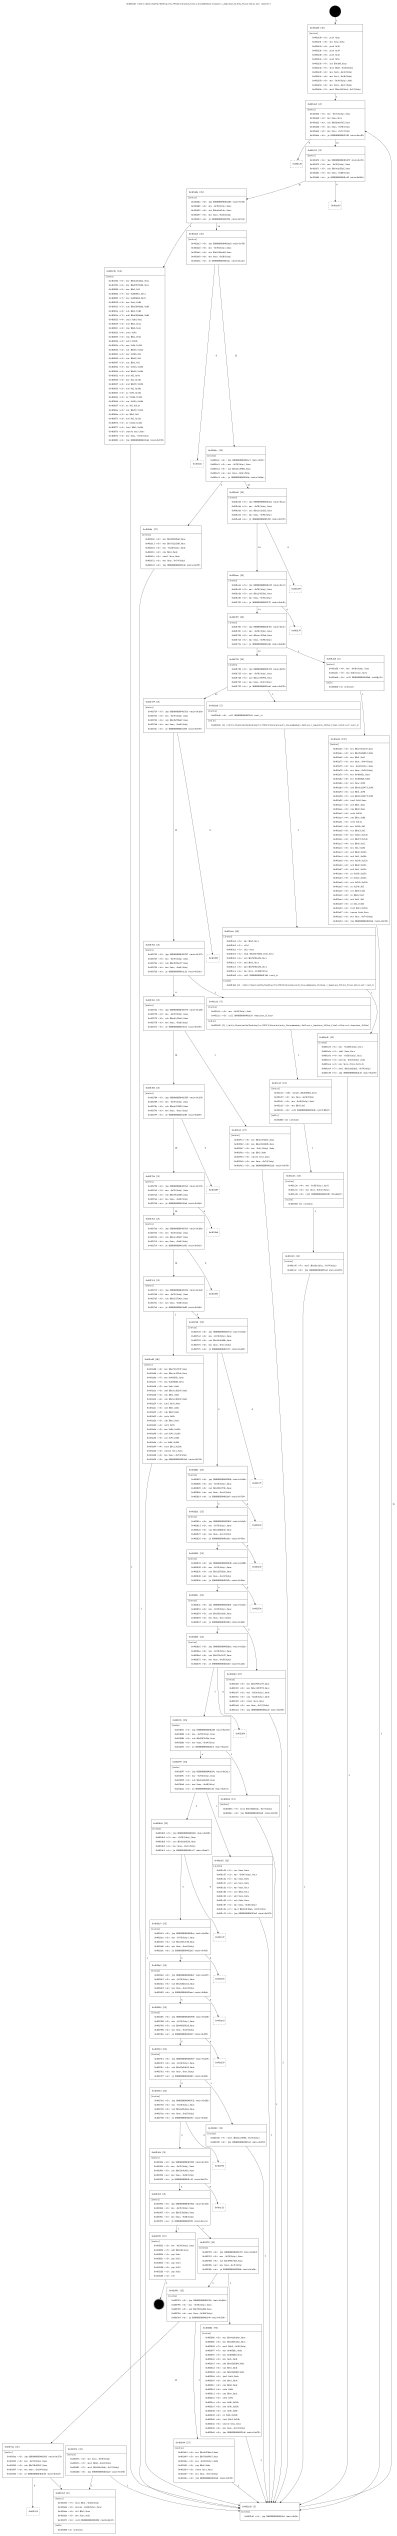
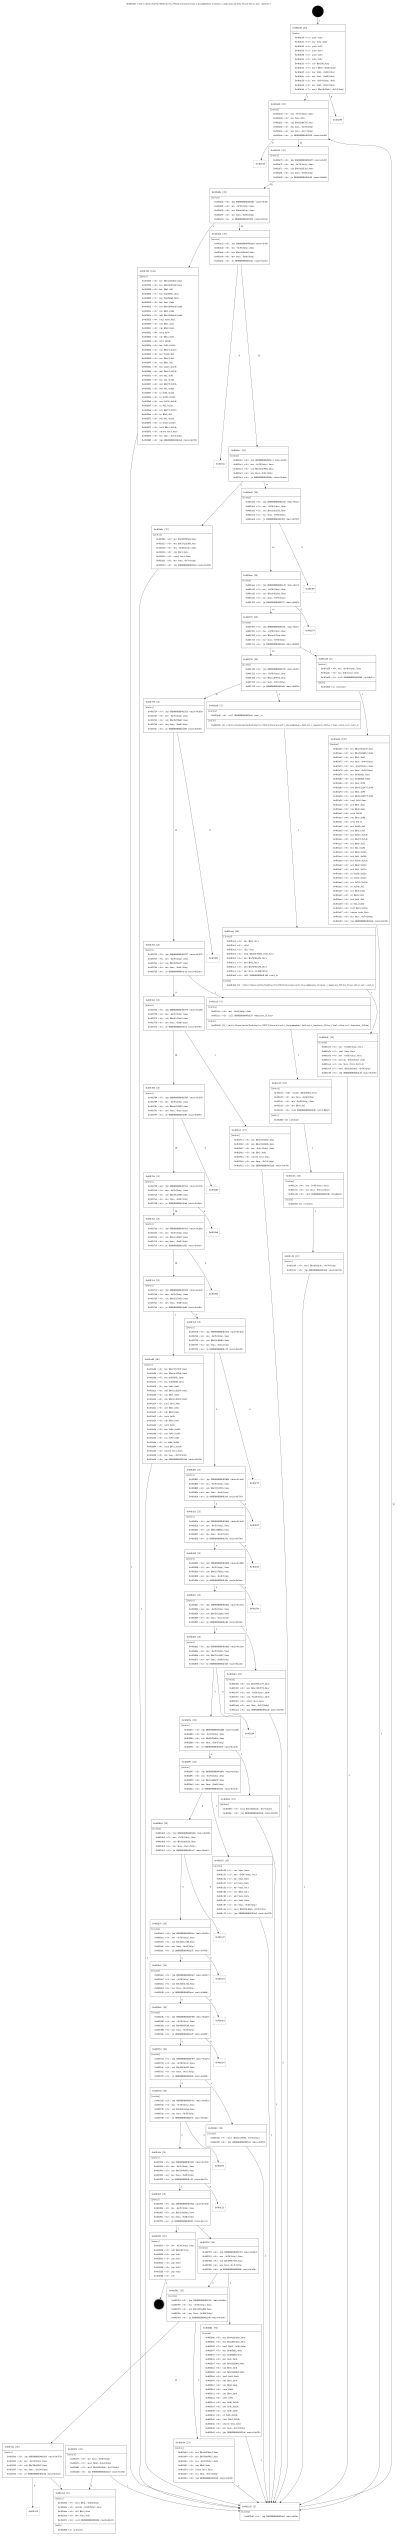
(335, 191) -> (332, 104)
